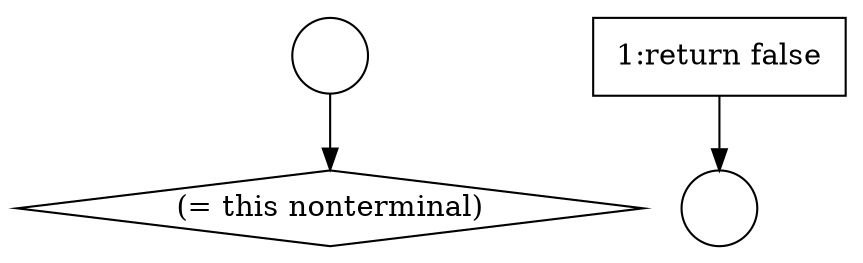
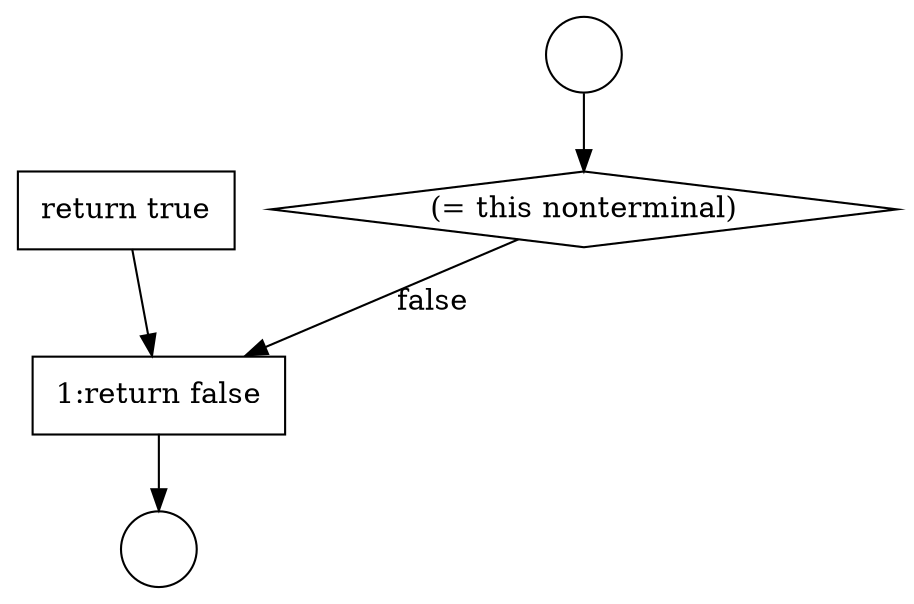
none -> (125, 209)
none -> (392, 293)
